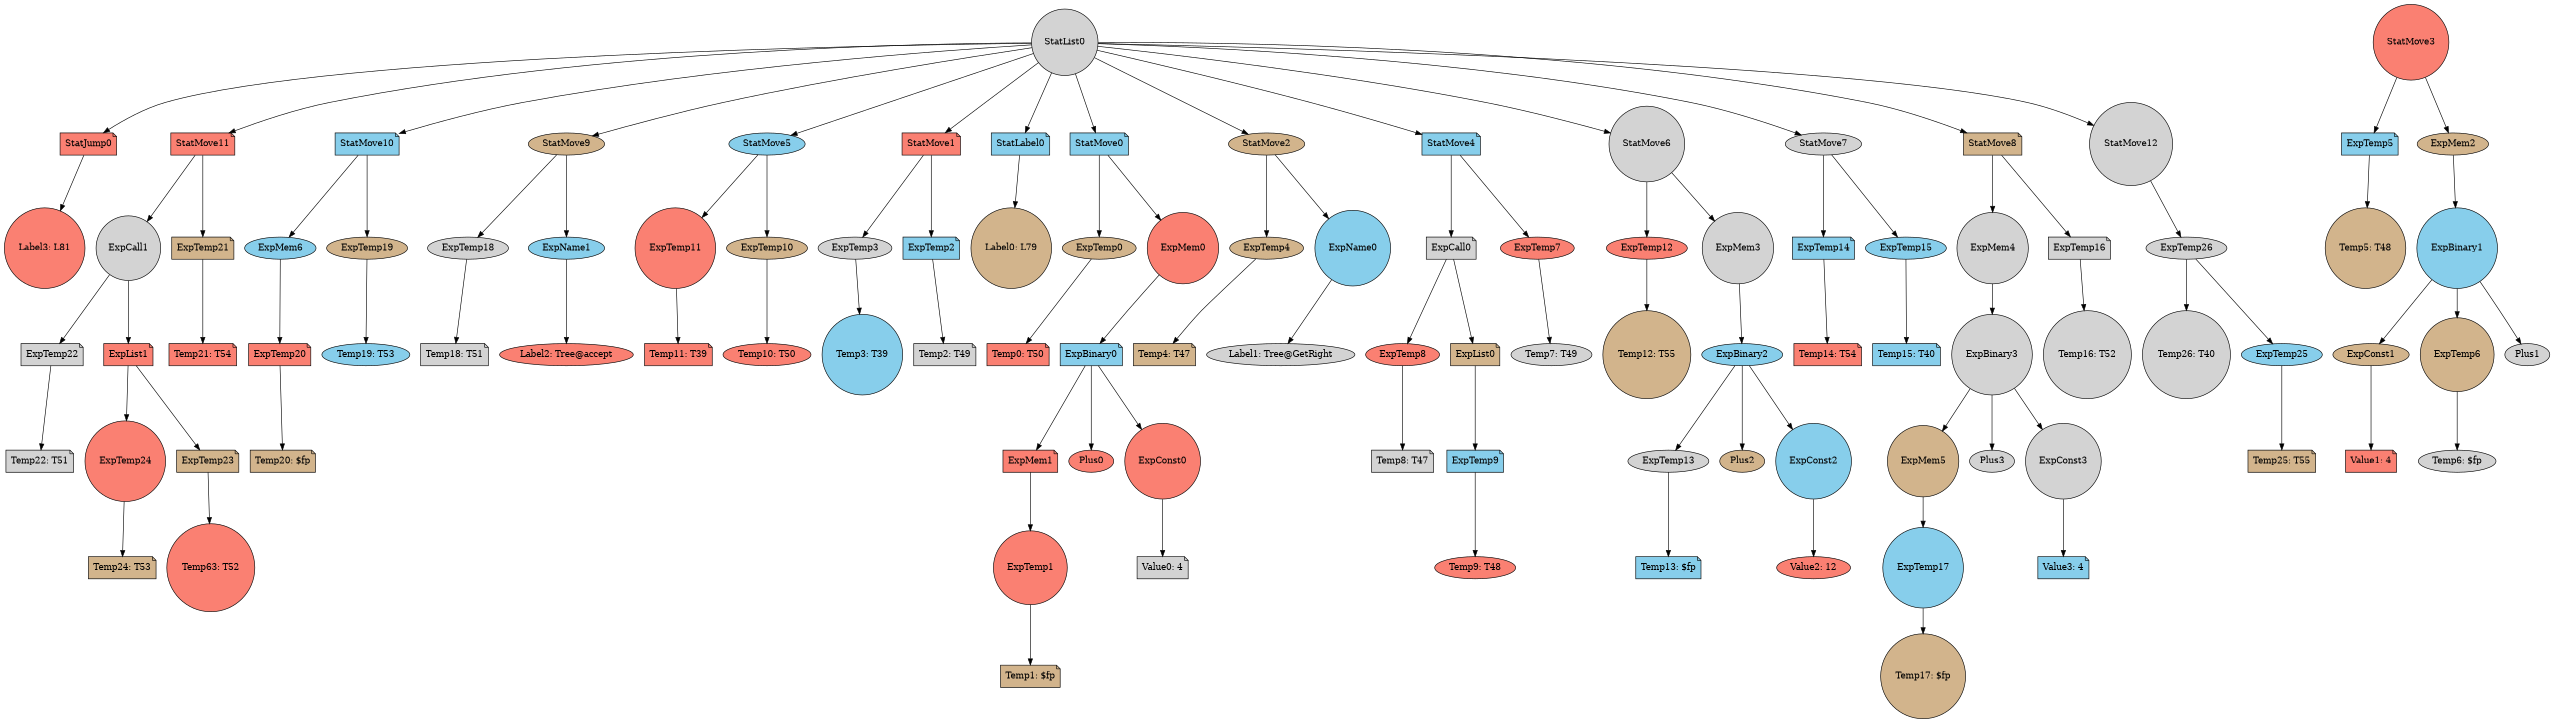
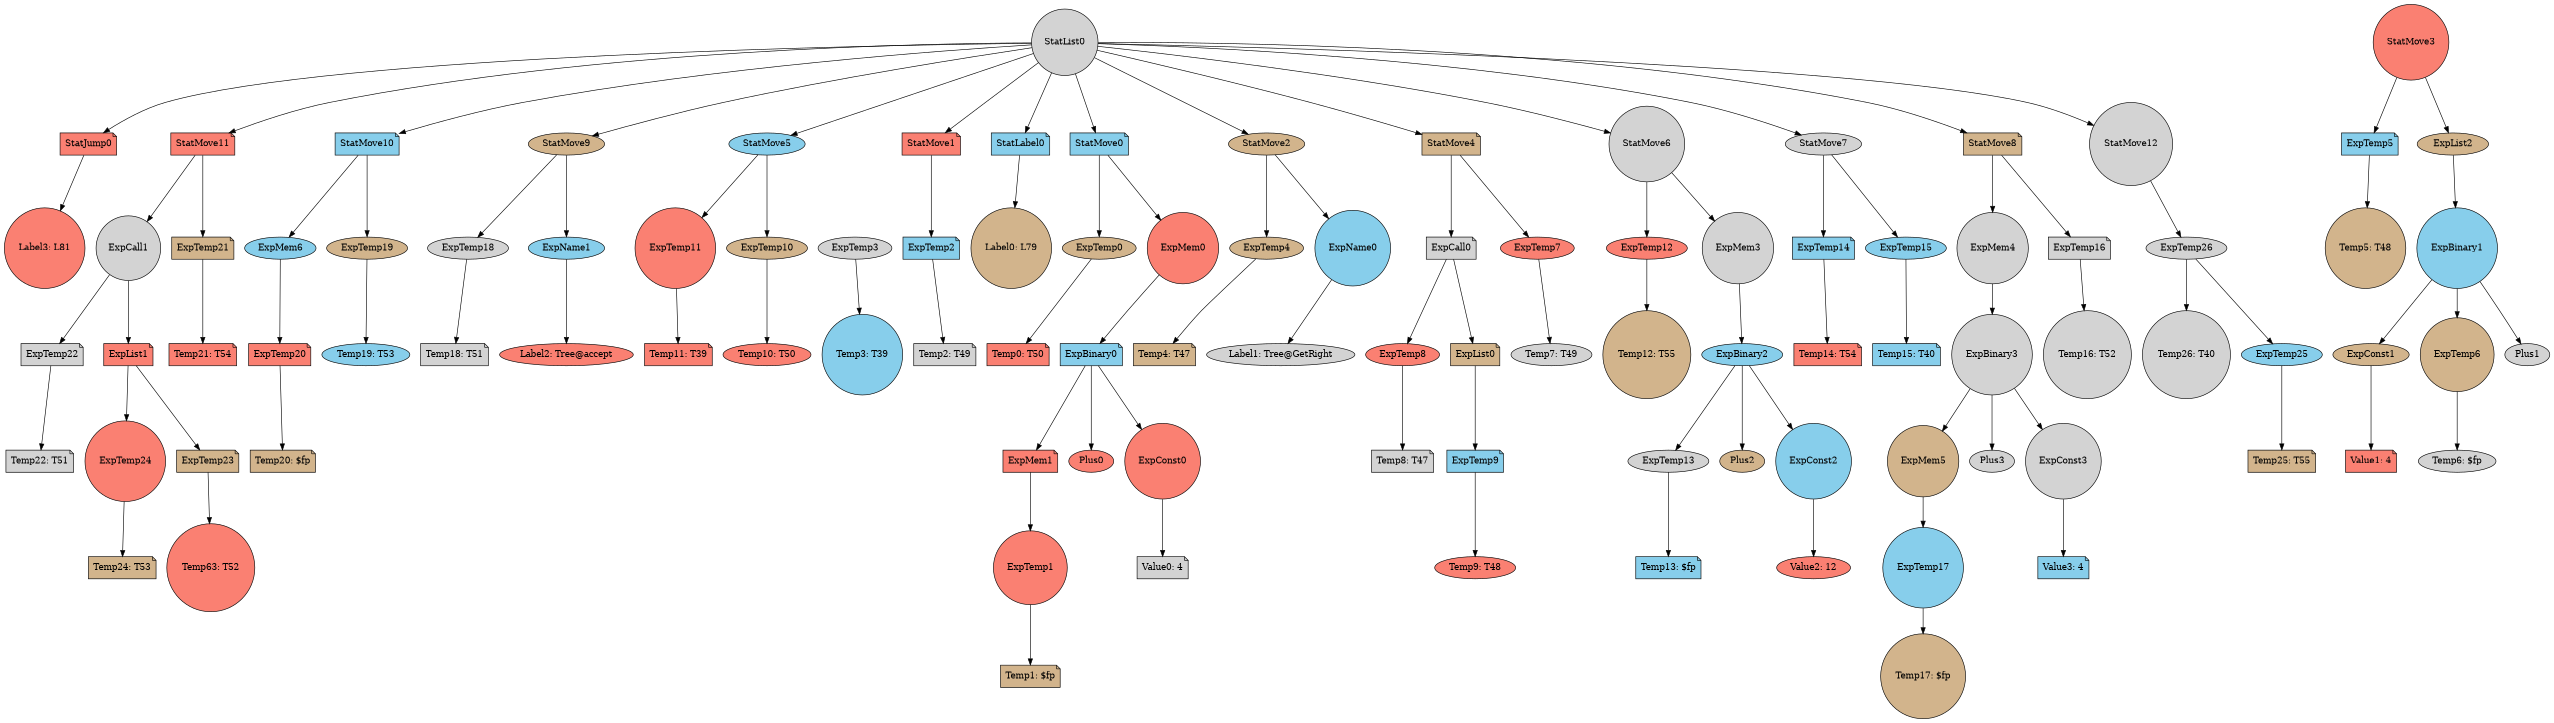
(1451, 144) -> (1451, 144)
(2453, 144) -> (2453, 144)
(895, 194) -> none
